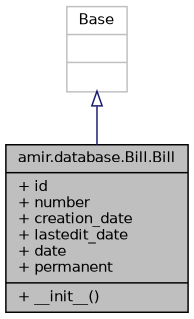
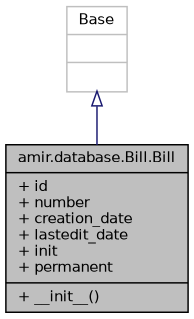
(43, 251) -> (38, 251)
